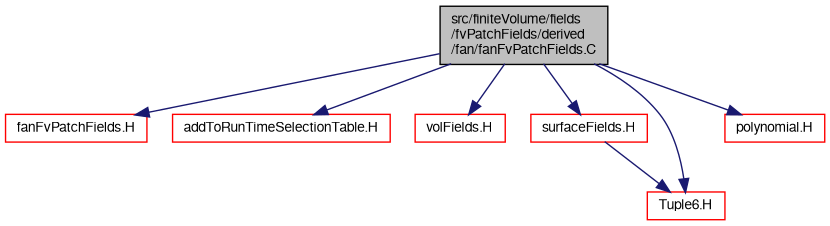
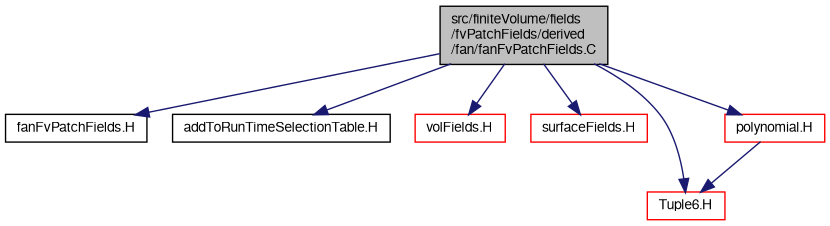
(76, 128) -> (76, 128)
(281, 128) -> (281, 128)
(632, 163) -> (736, 162)
